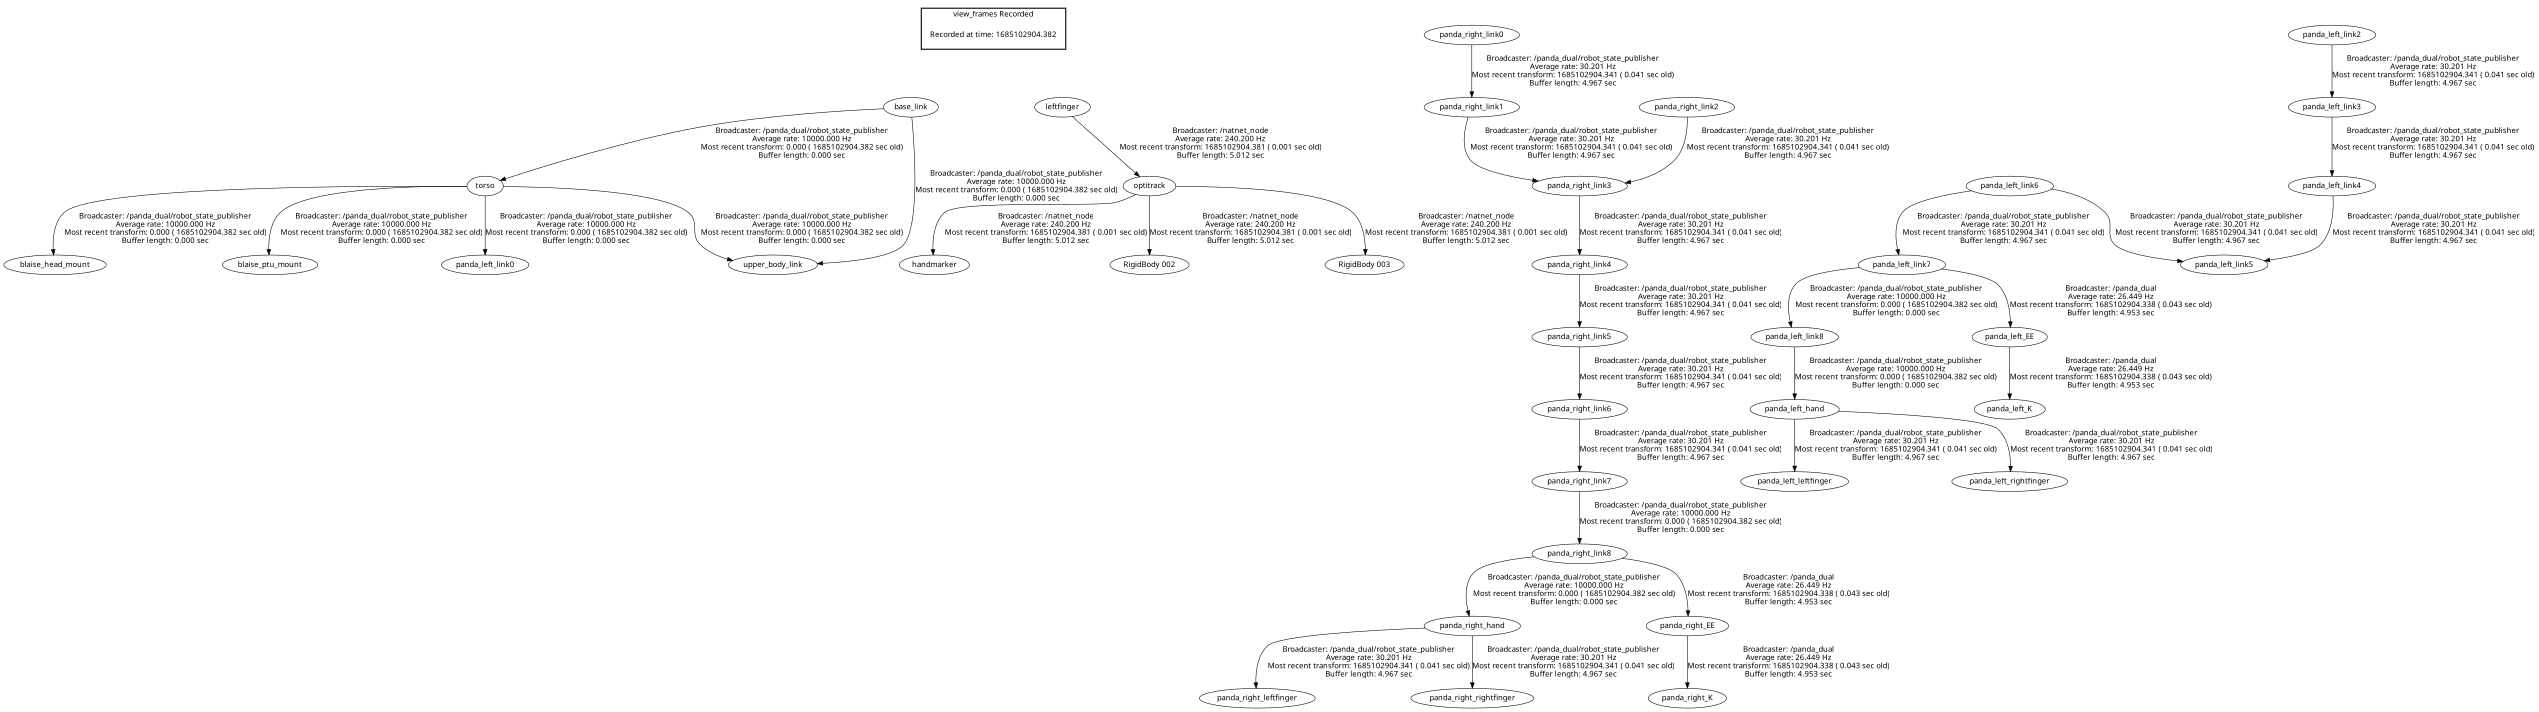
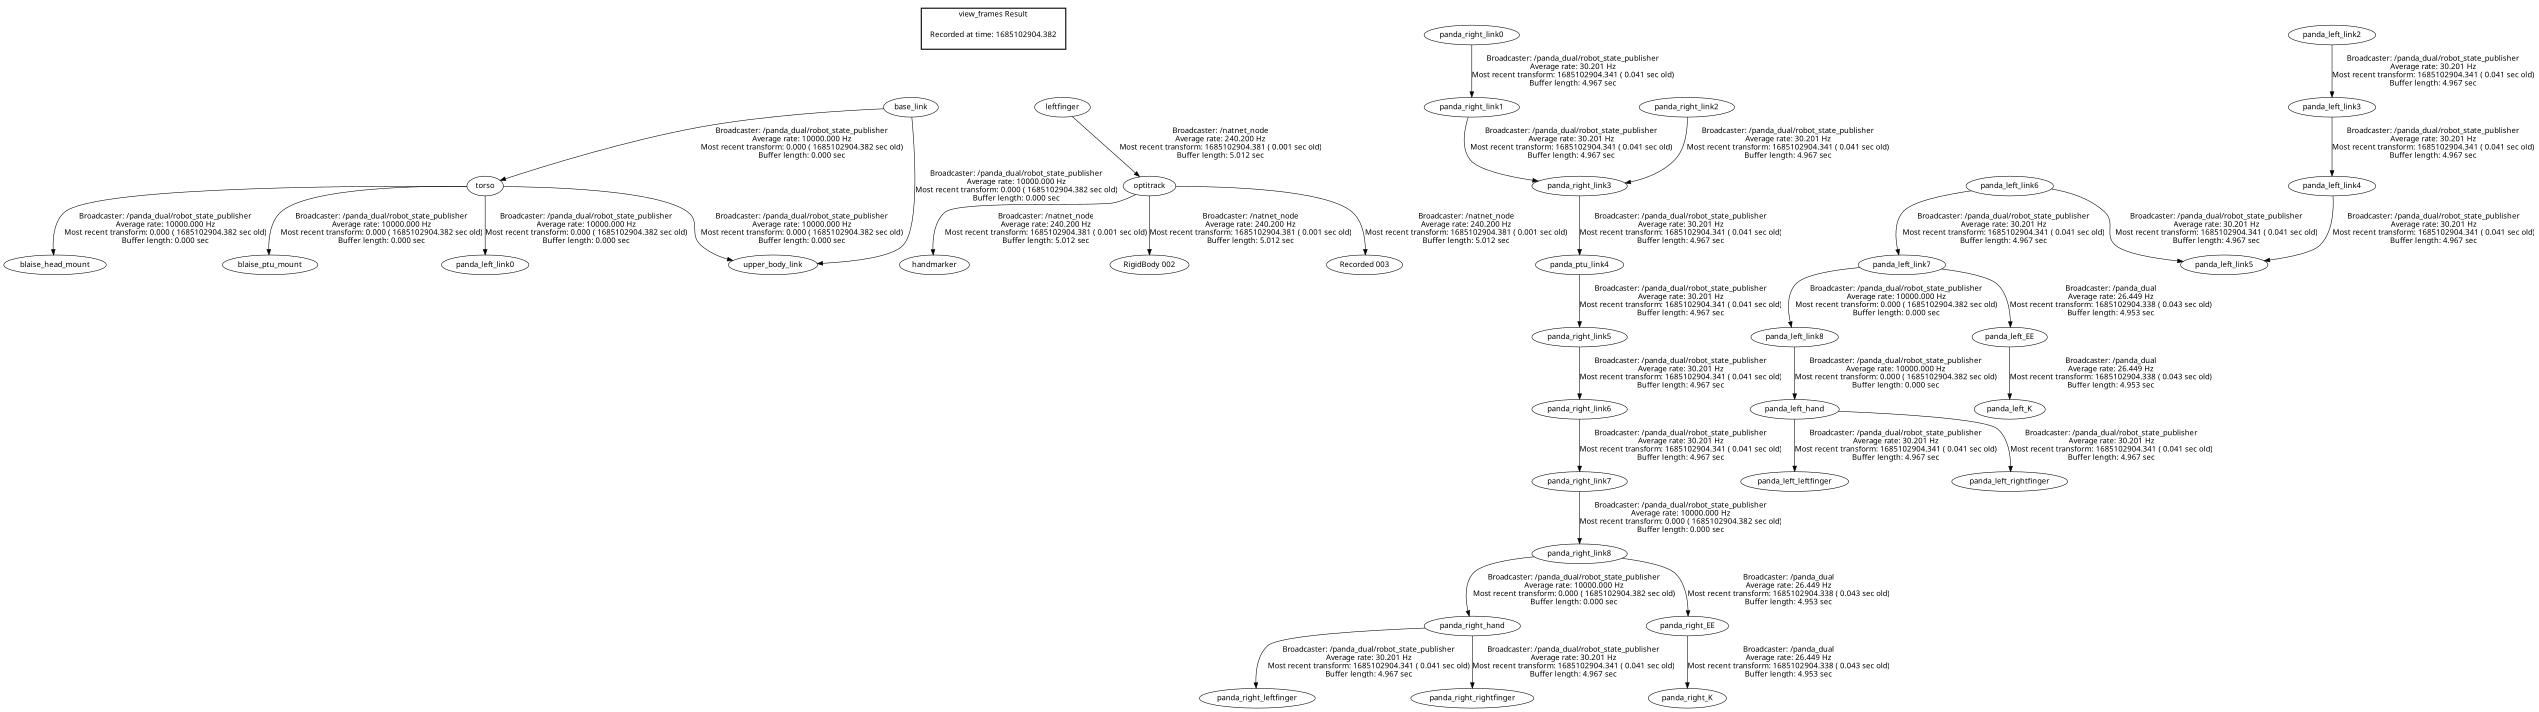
(994, 15) -> (994, 15)
(1365, 265) -> (1365, 265)
(1580, 265) -> (1580, 265)
